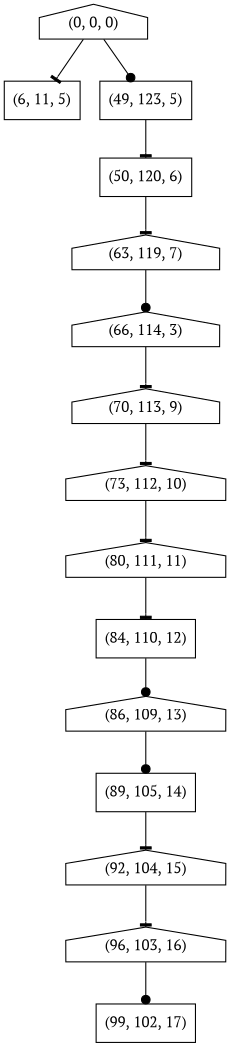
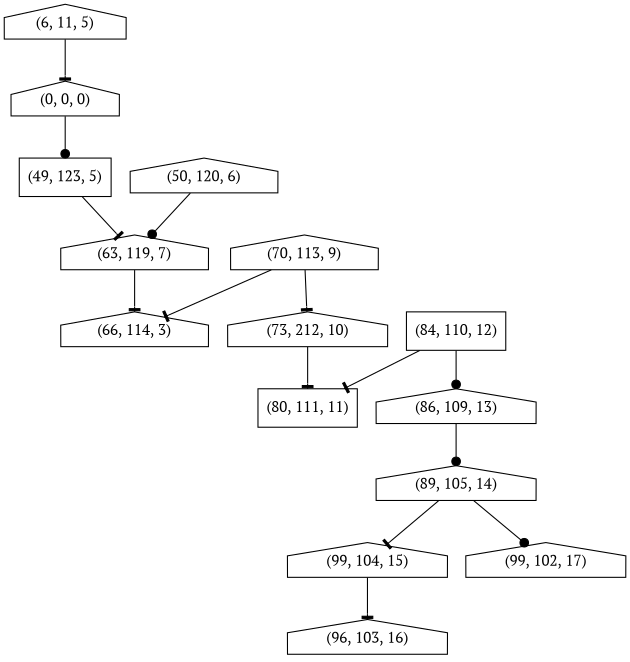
(71, 58) -> (65, 57)
(42, 100) -> (65, 23)
(146, 136) -> (99, 215)
(146, 177) -> (204, 177)
(146, 213) -> (173, 212)
(146, 287) -> (135, 288)
(146, 365) -> (220, 292)
(146, 485) -> (308, 331)
(146, 562) -> (308, 408)
(146, 596) -> (384, 368)
(146, 792) -> (456, 485)
(146, 869) -> (367, 562)
(146, 979) -> (497, 520)
(146, 1023) -> (546, 562)
